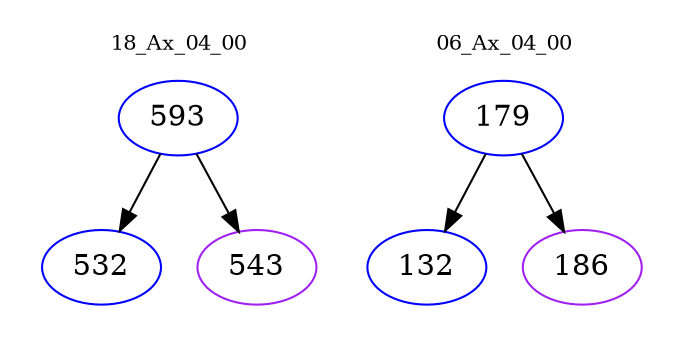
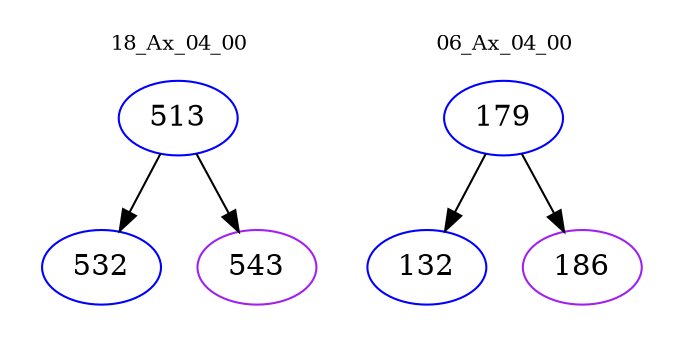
(178, 118) -> (178, 118)
